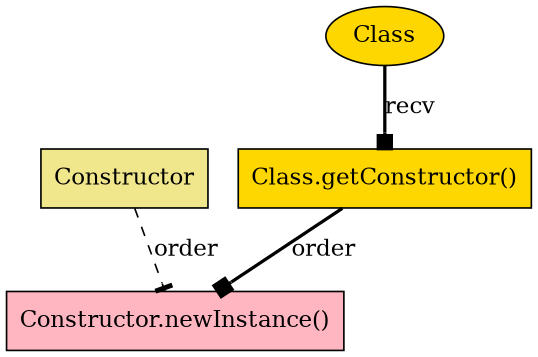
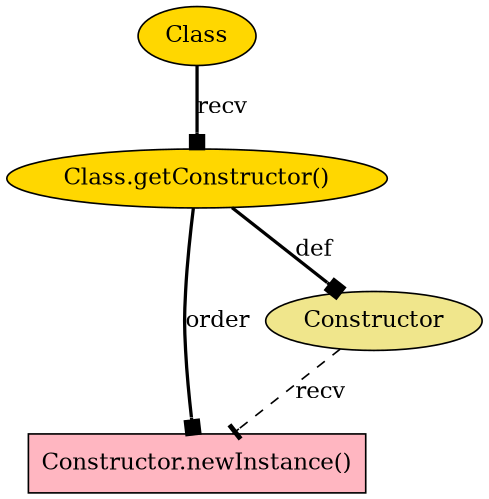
(124, 178) -> (374, 321)
(385, 178) -> (197, 178)
none -> (280, 245)
(187, 250) -> (321, 392)
